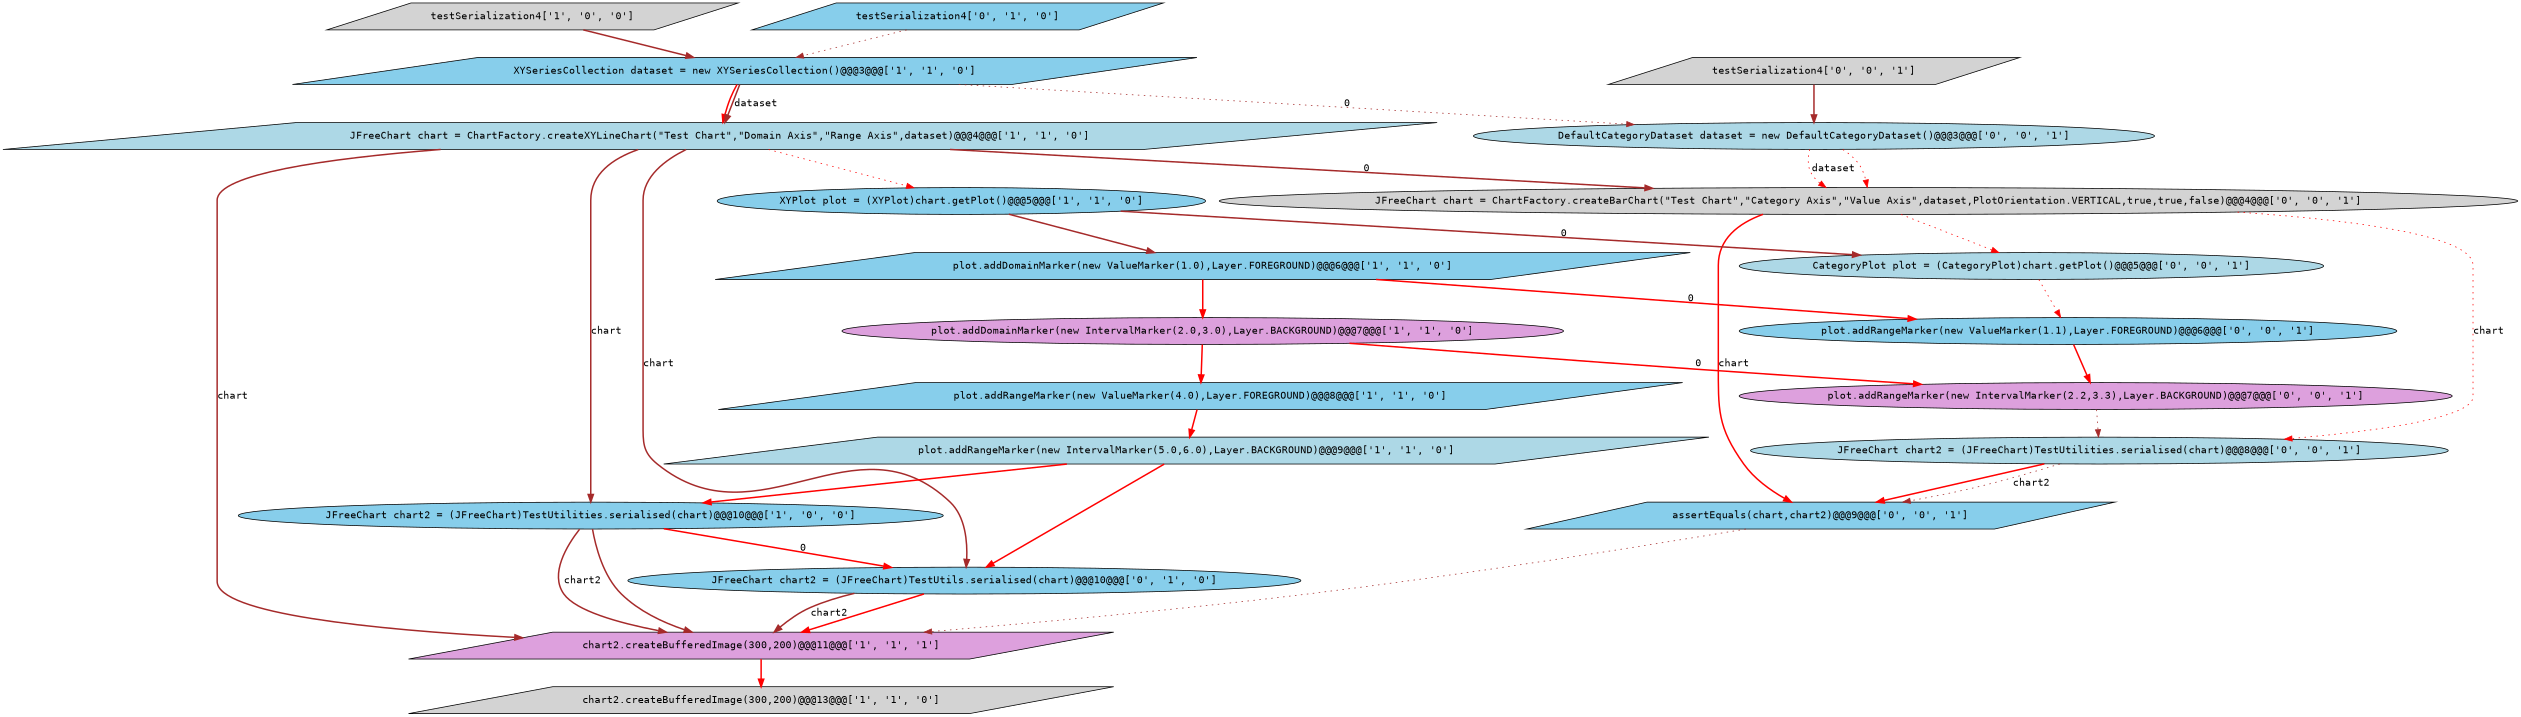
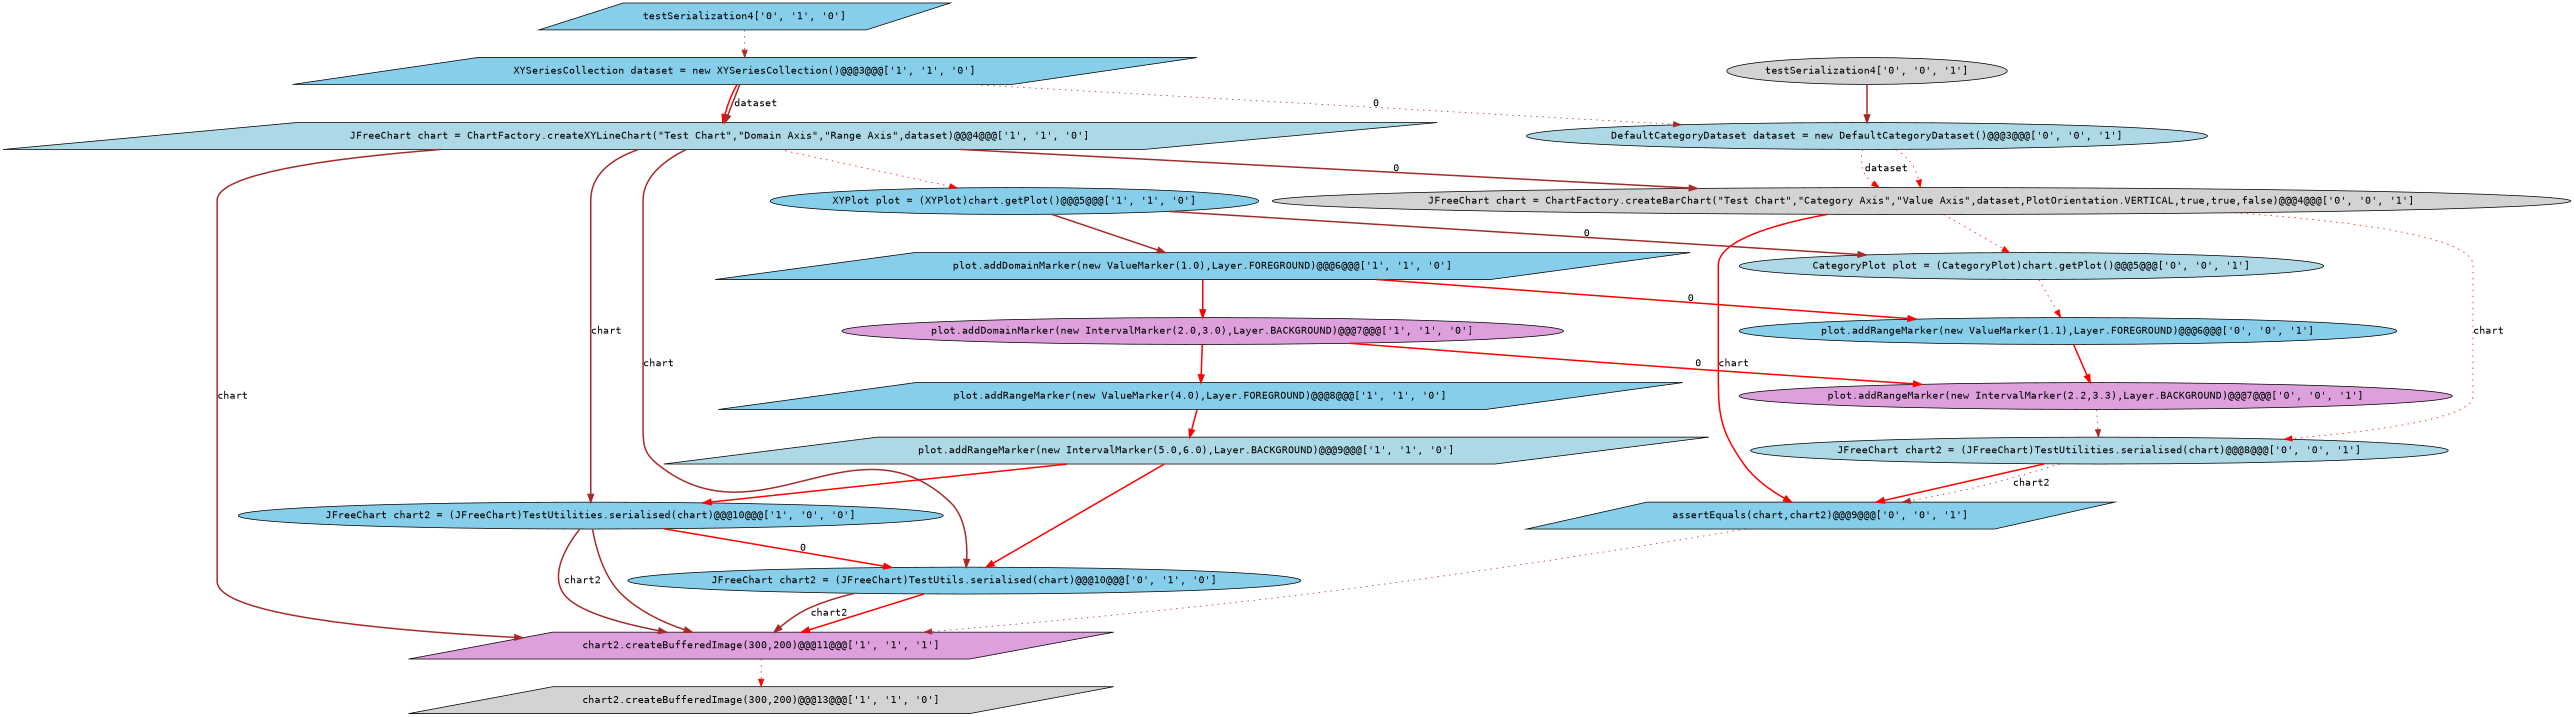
(532, 16) -> none
(1814, 71) -> (1867, 71)
(761, 669) -> (761, 669)
